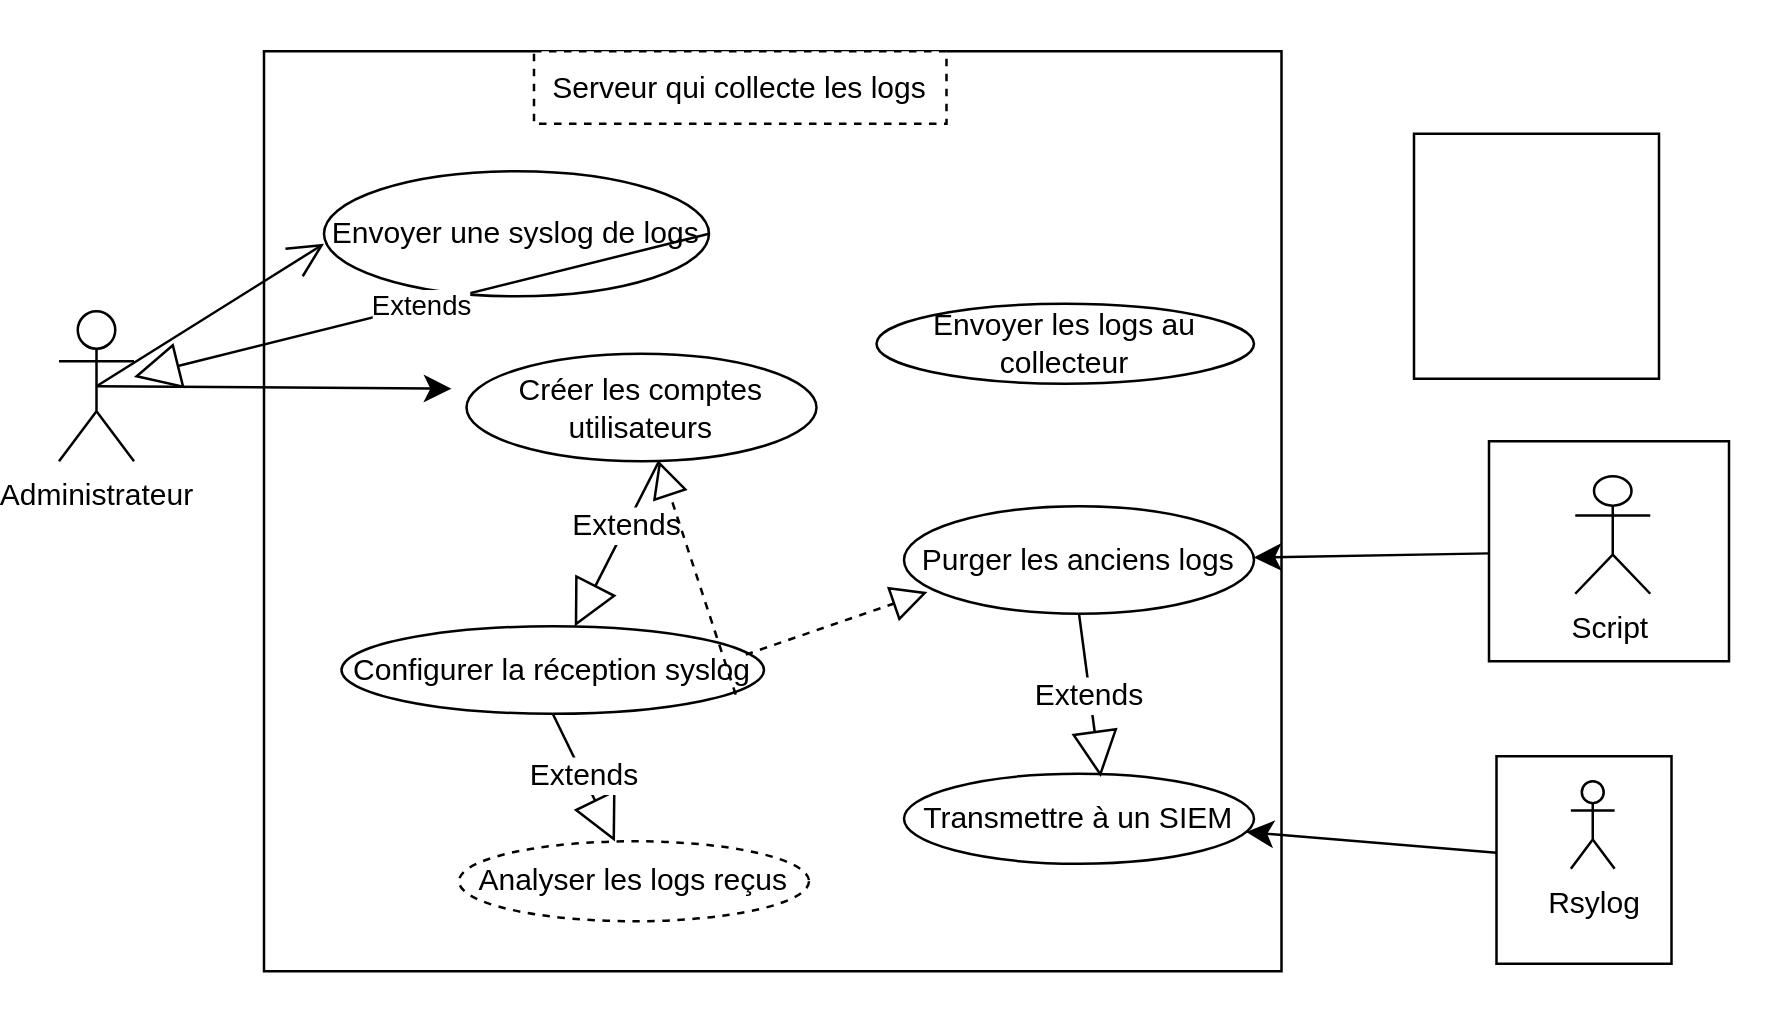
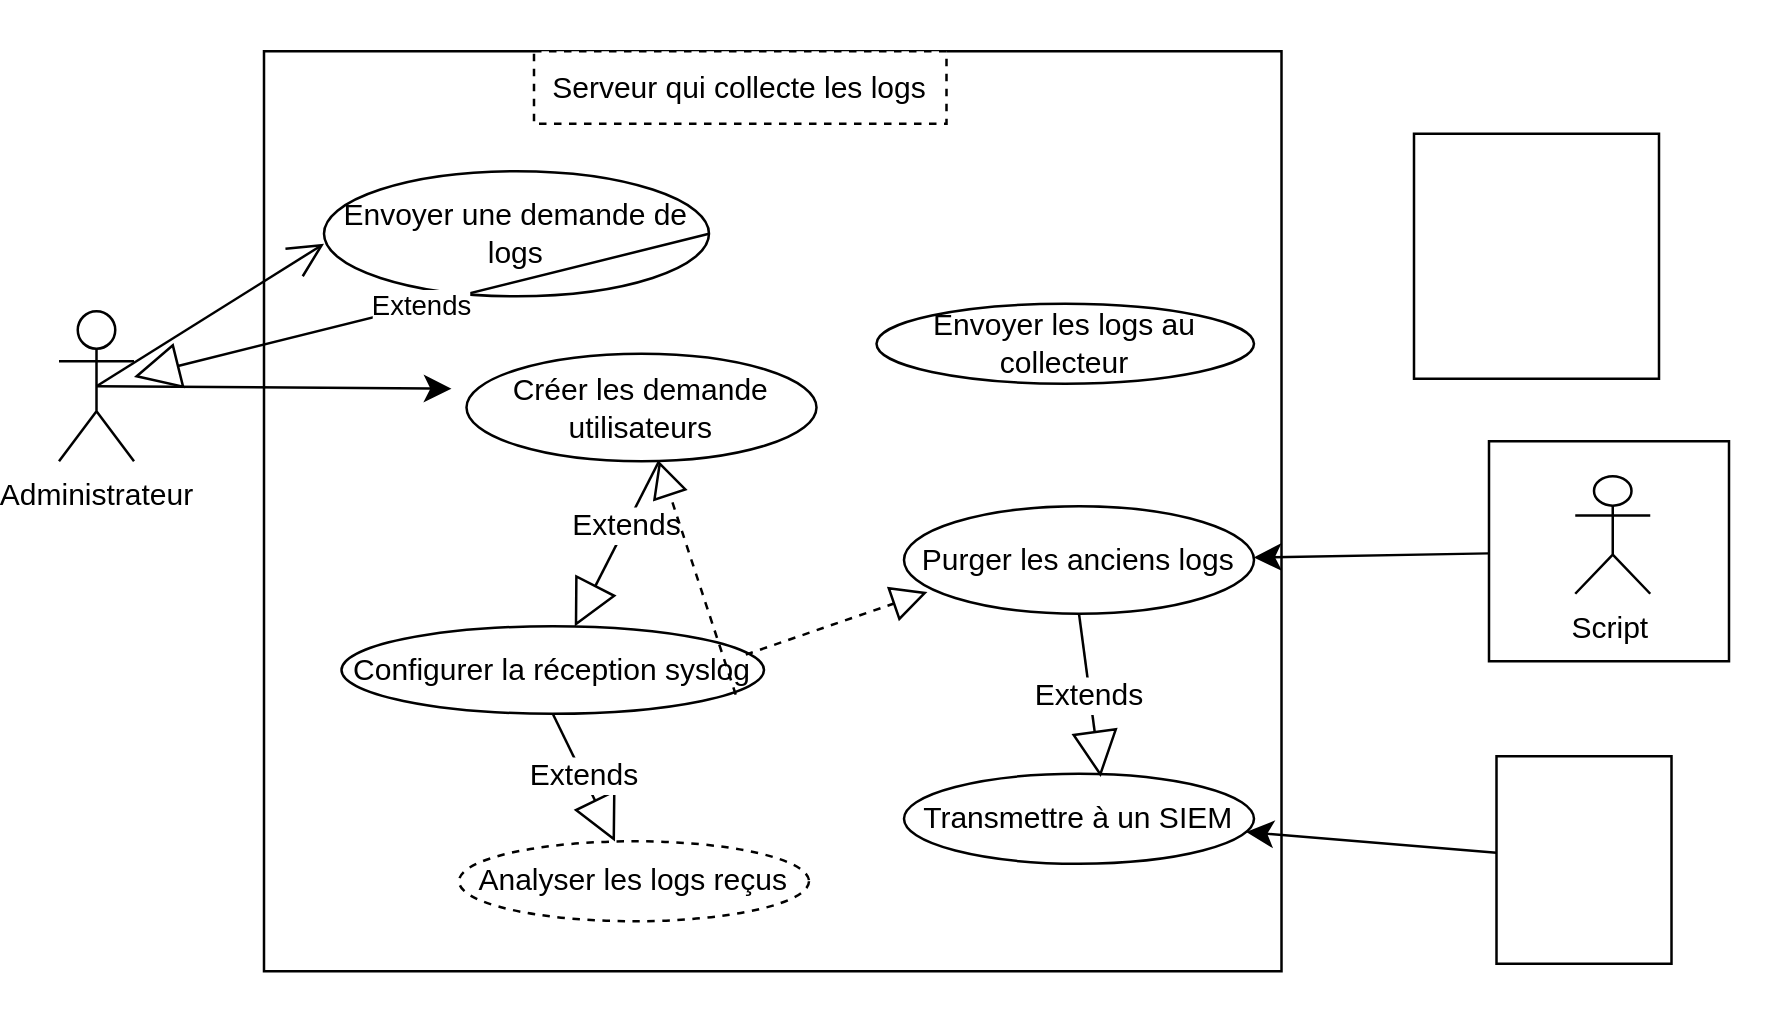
(516, 234) -> (516, 234)
(641, 409) -> (641, 409)
(1593, 825) -> none
